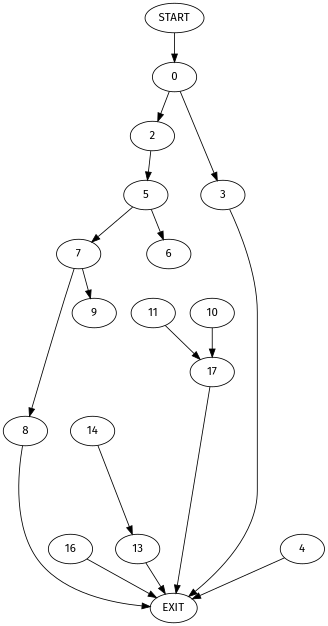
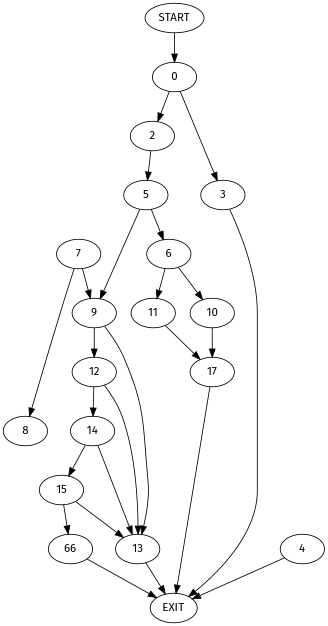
(115, 222) -> (122, 250)
none -> (162, 280)
none -> (188, 280)
none -> (94, 372)
none -> (143, 422)
none -> (61, 490)
(70, 549) -> (70, 549)
(38, 559) -> none
